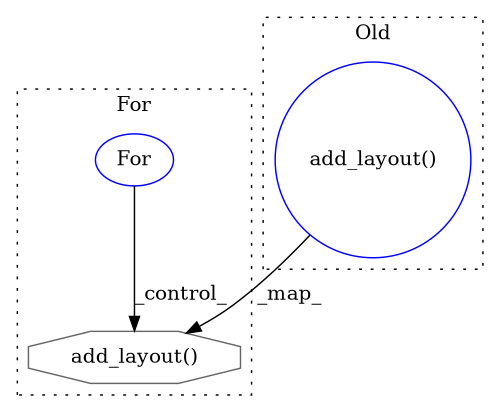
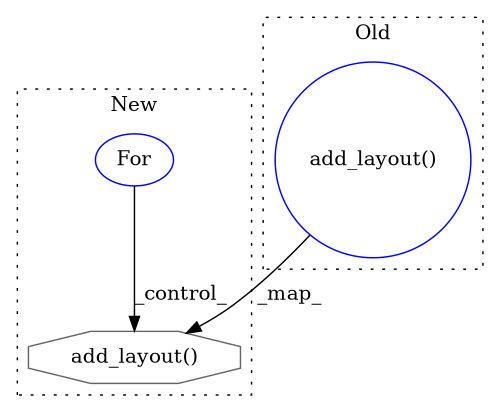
(134, 106) -> (134, 106)
